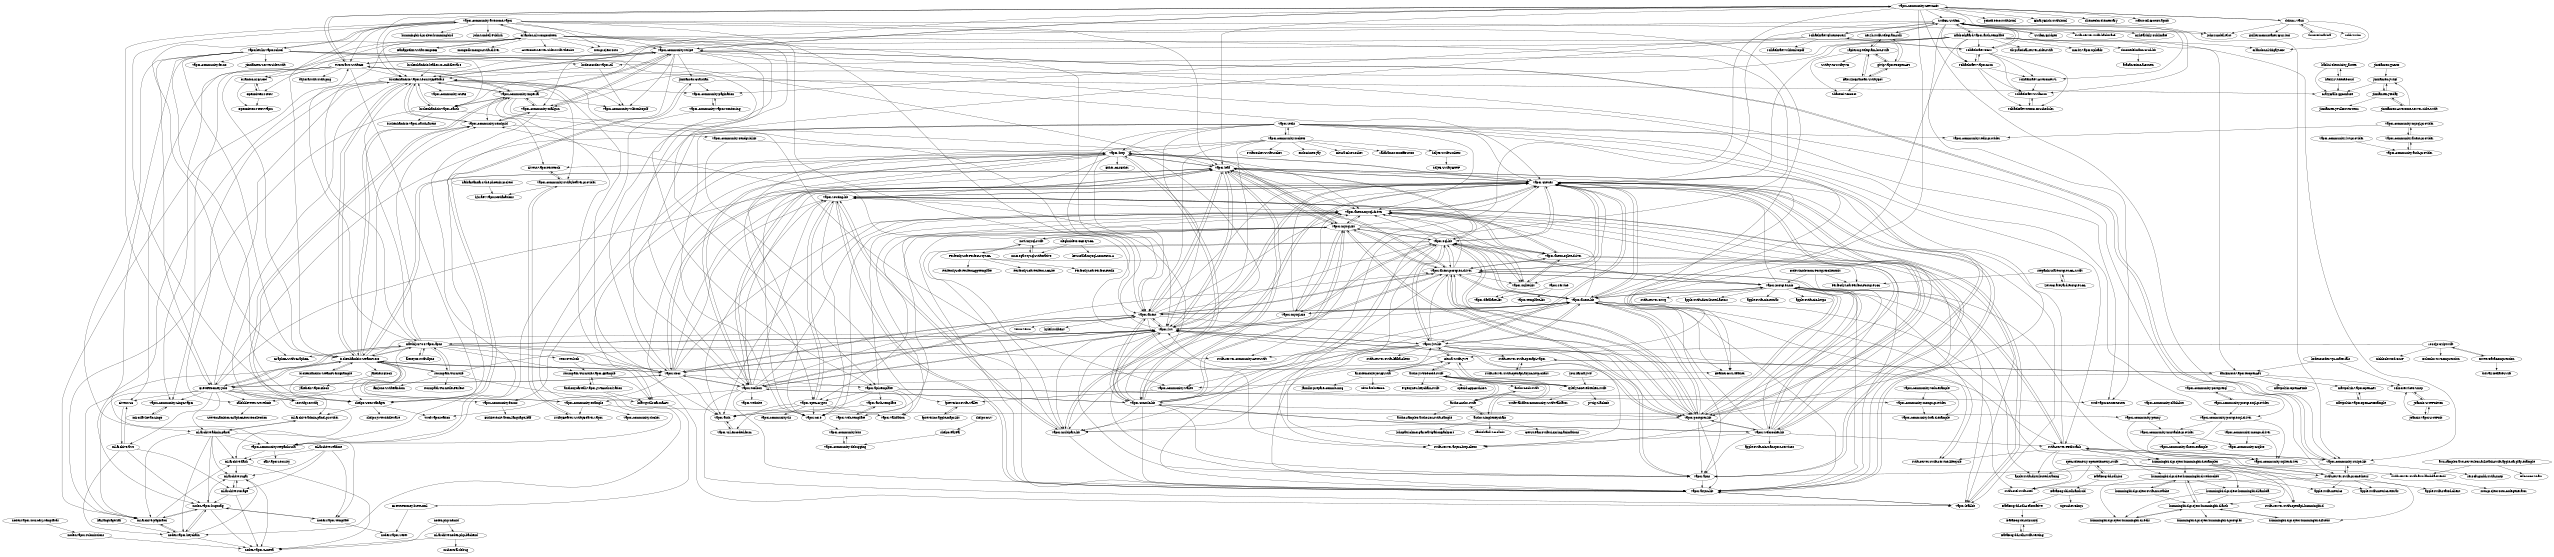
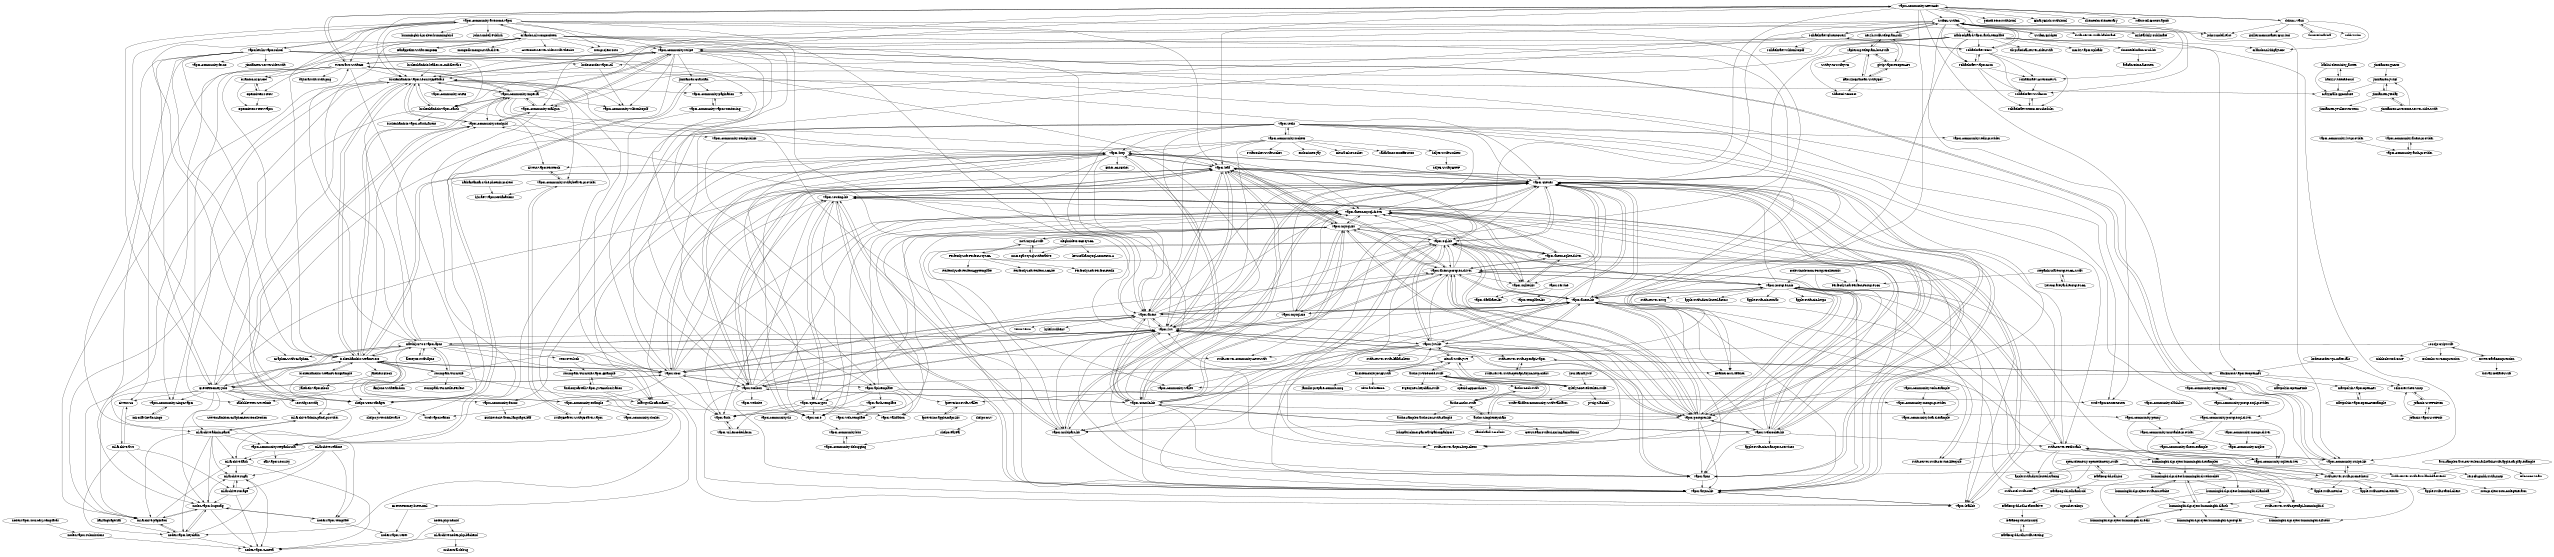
(1294, 15) -> (1317, 36)
(2410, 124) -> none
(175, 418) -> (183, 441)
